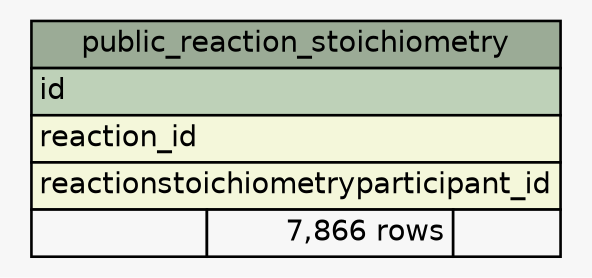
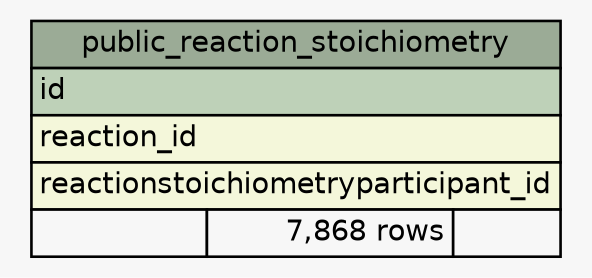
(365, 232) -> (365, 232)
